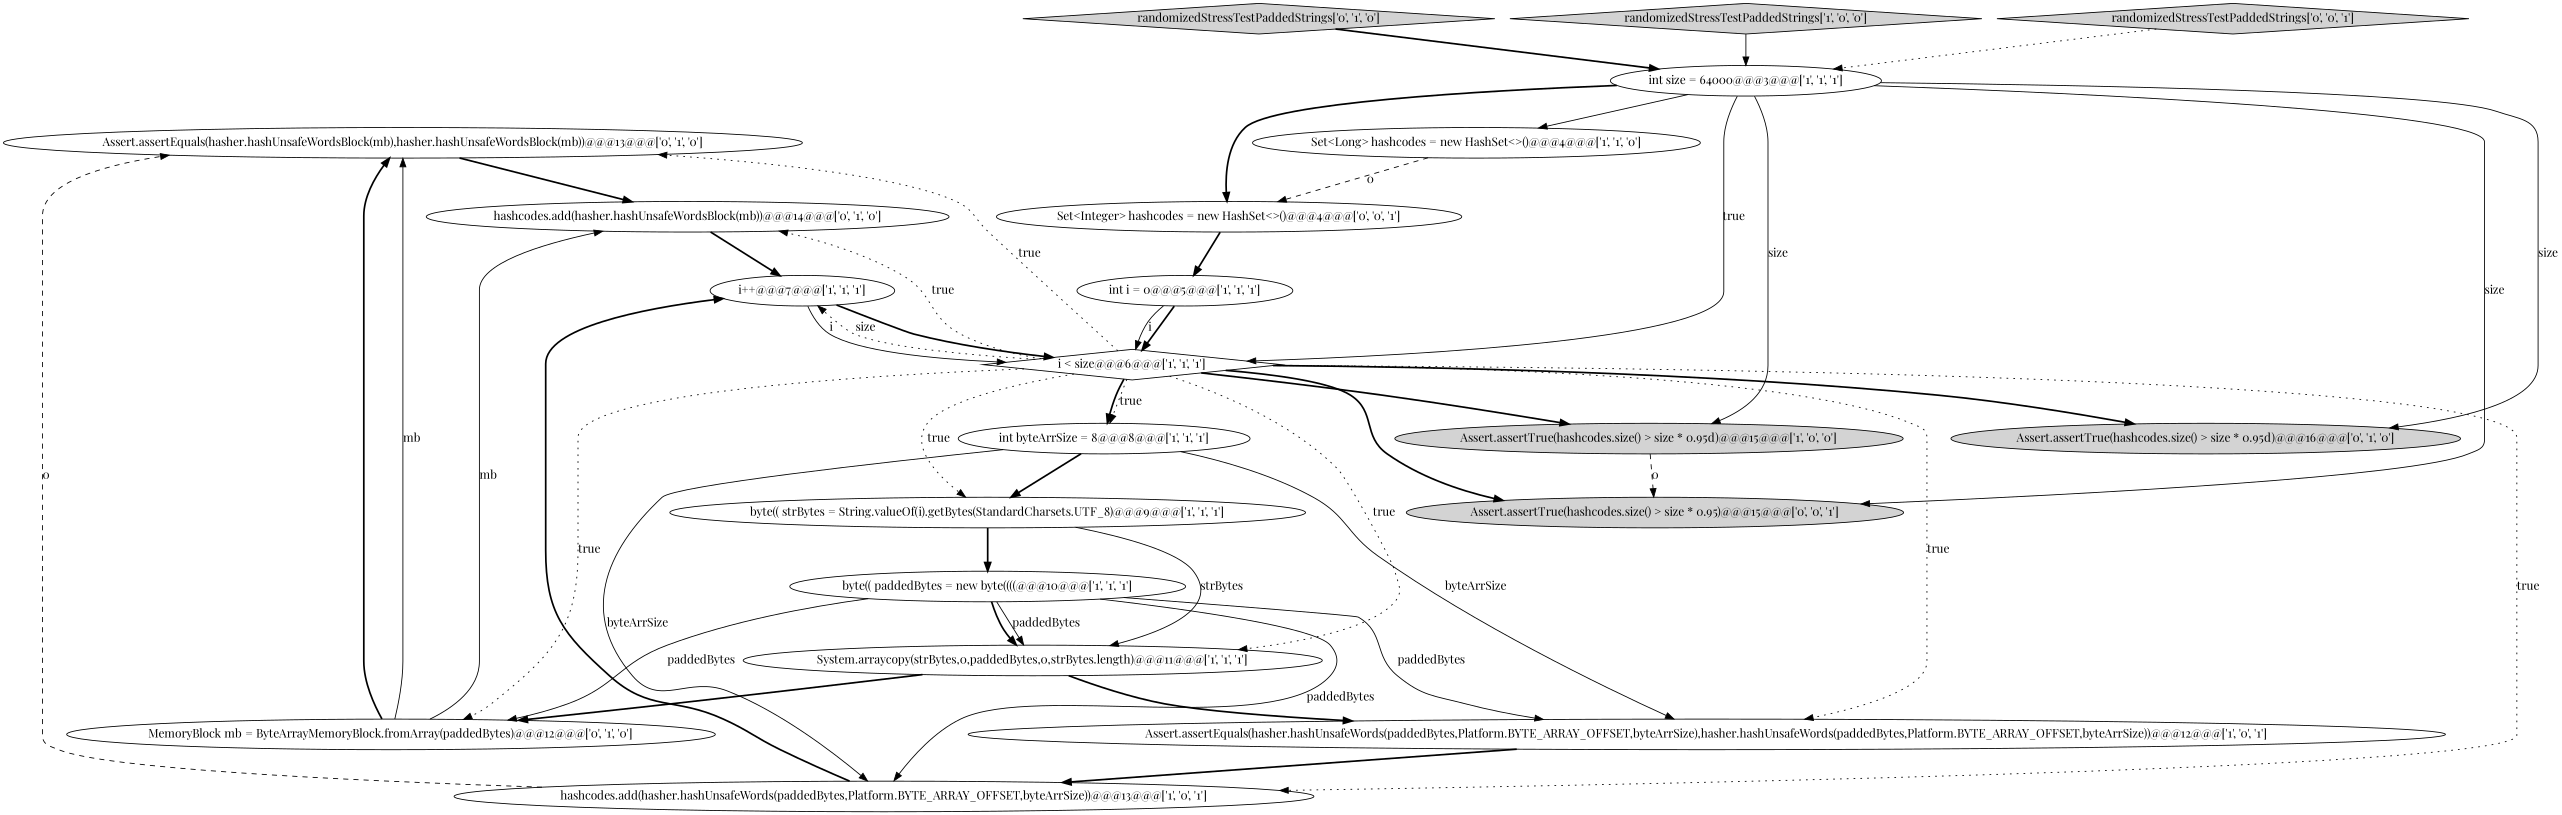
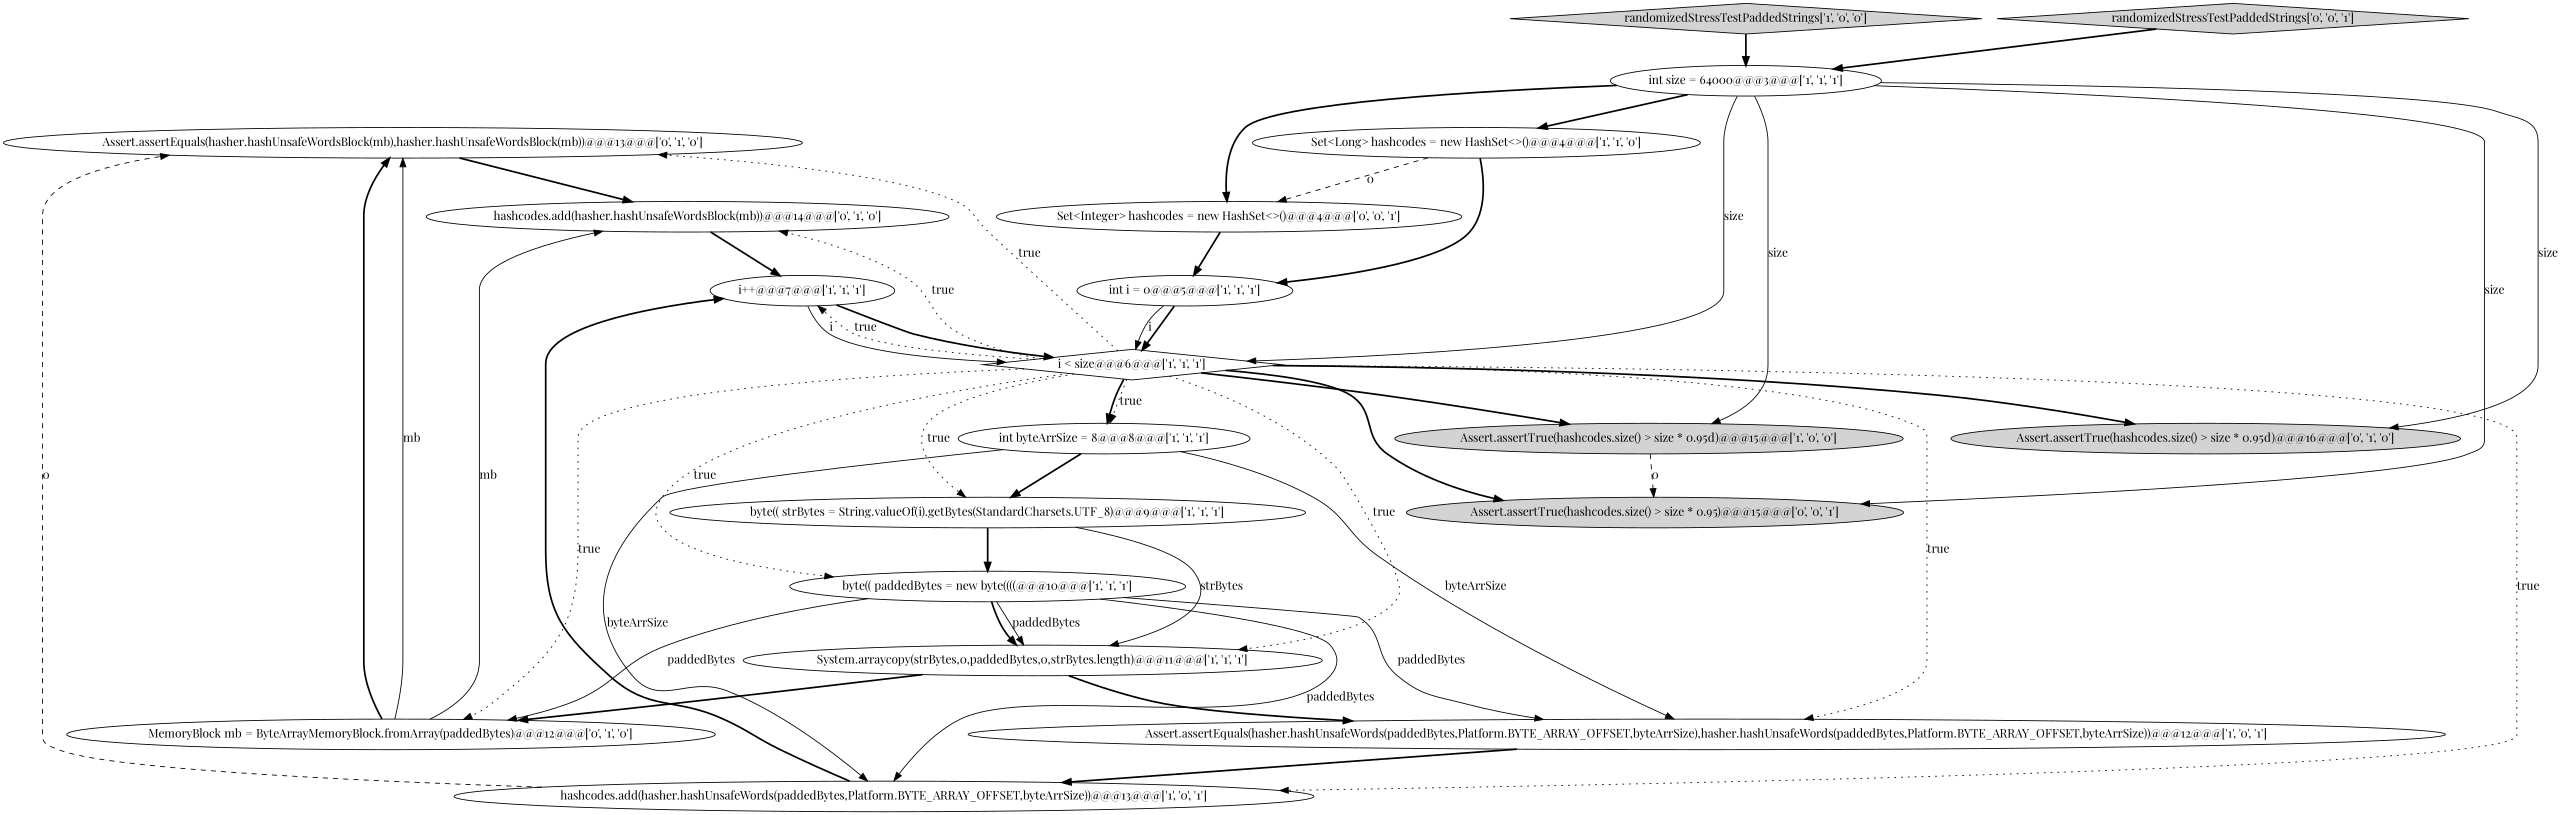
(1259, 19) -> none
(1746, 46) -> (1746, 46)
(1999, 49) -> (1999, 49)
(1617, 110) -> (1617, 110)
(1734, 217) -> (1734, 217)
none -> (1419, 258)
(866, 328) -> (866, 328)
none -> (758, 441)
